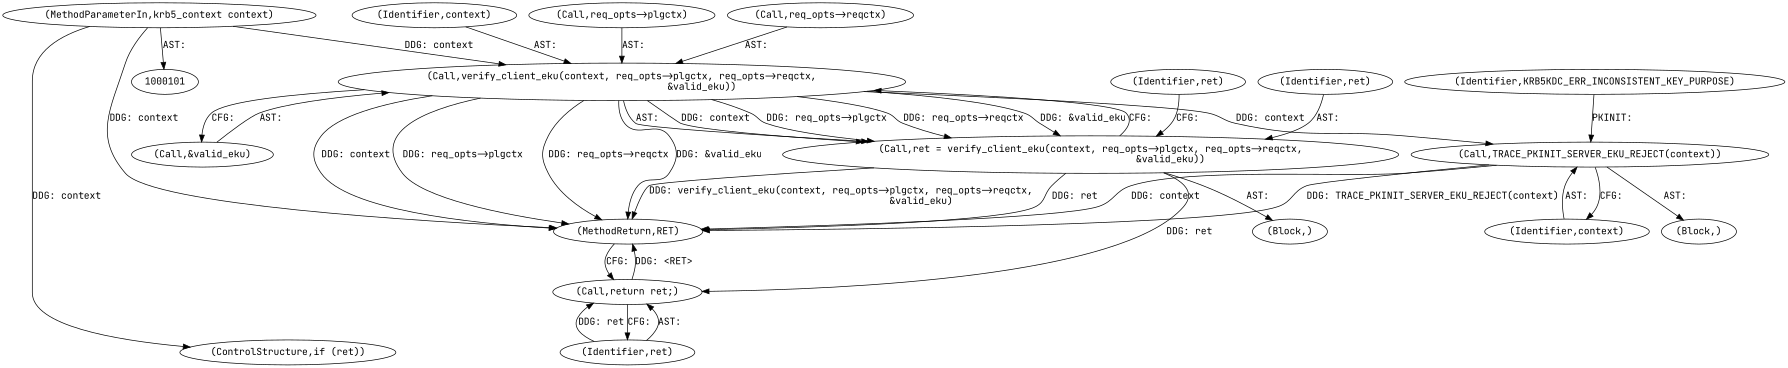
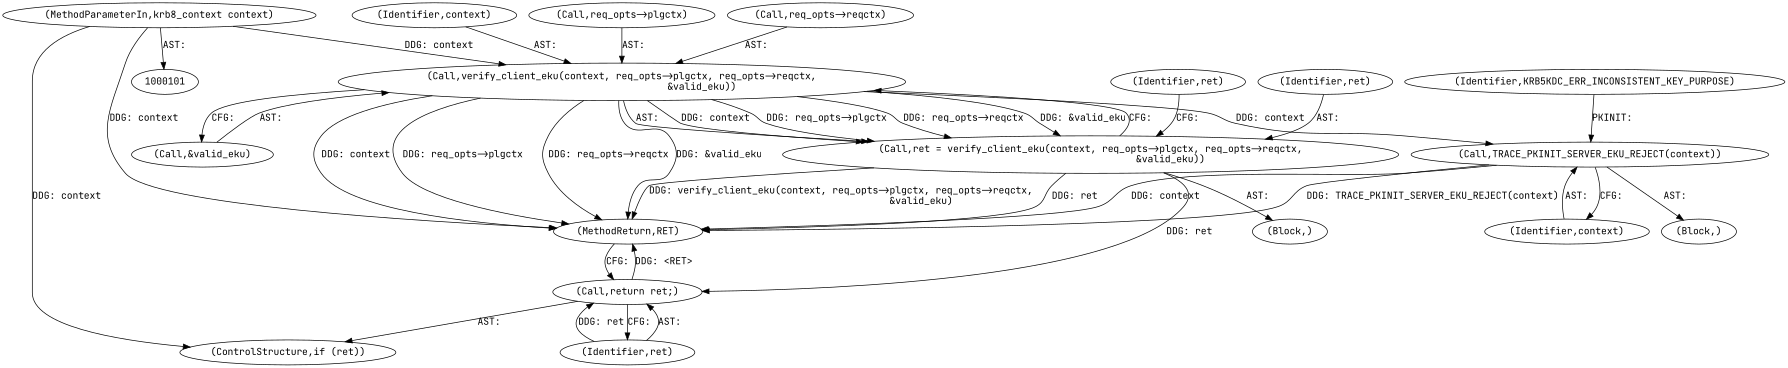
(159, 15) -> (159, 15)
none -> (465, 321)
